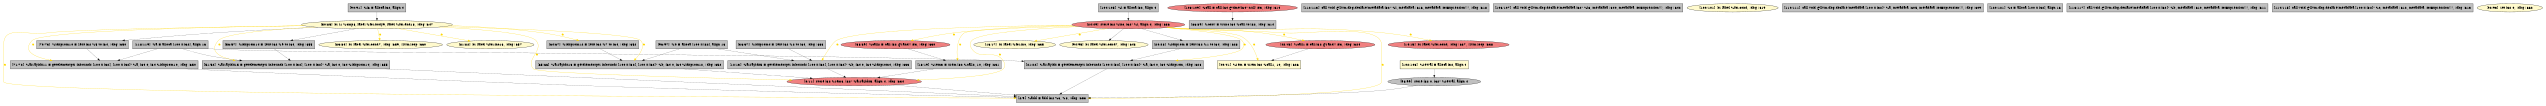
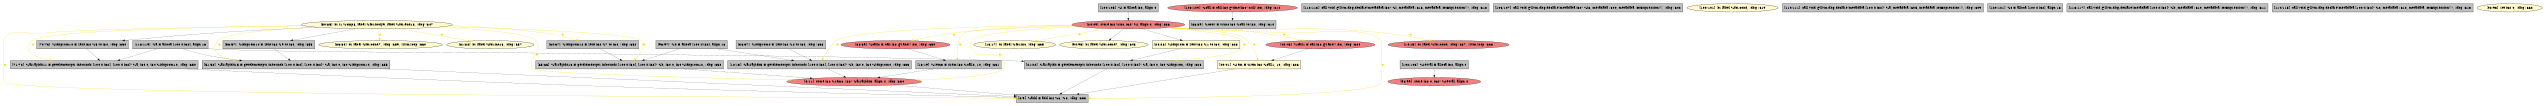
(377, 8) -> none
(1196, 45) -> (1196, 45)
(1434, 65) -> (1434, 65)
(1434, 82) -> (1434, 82)
(1335, 93) -> (1157, 81)
